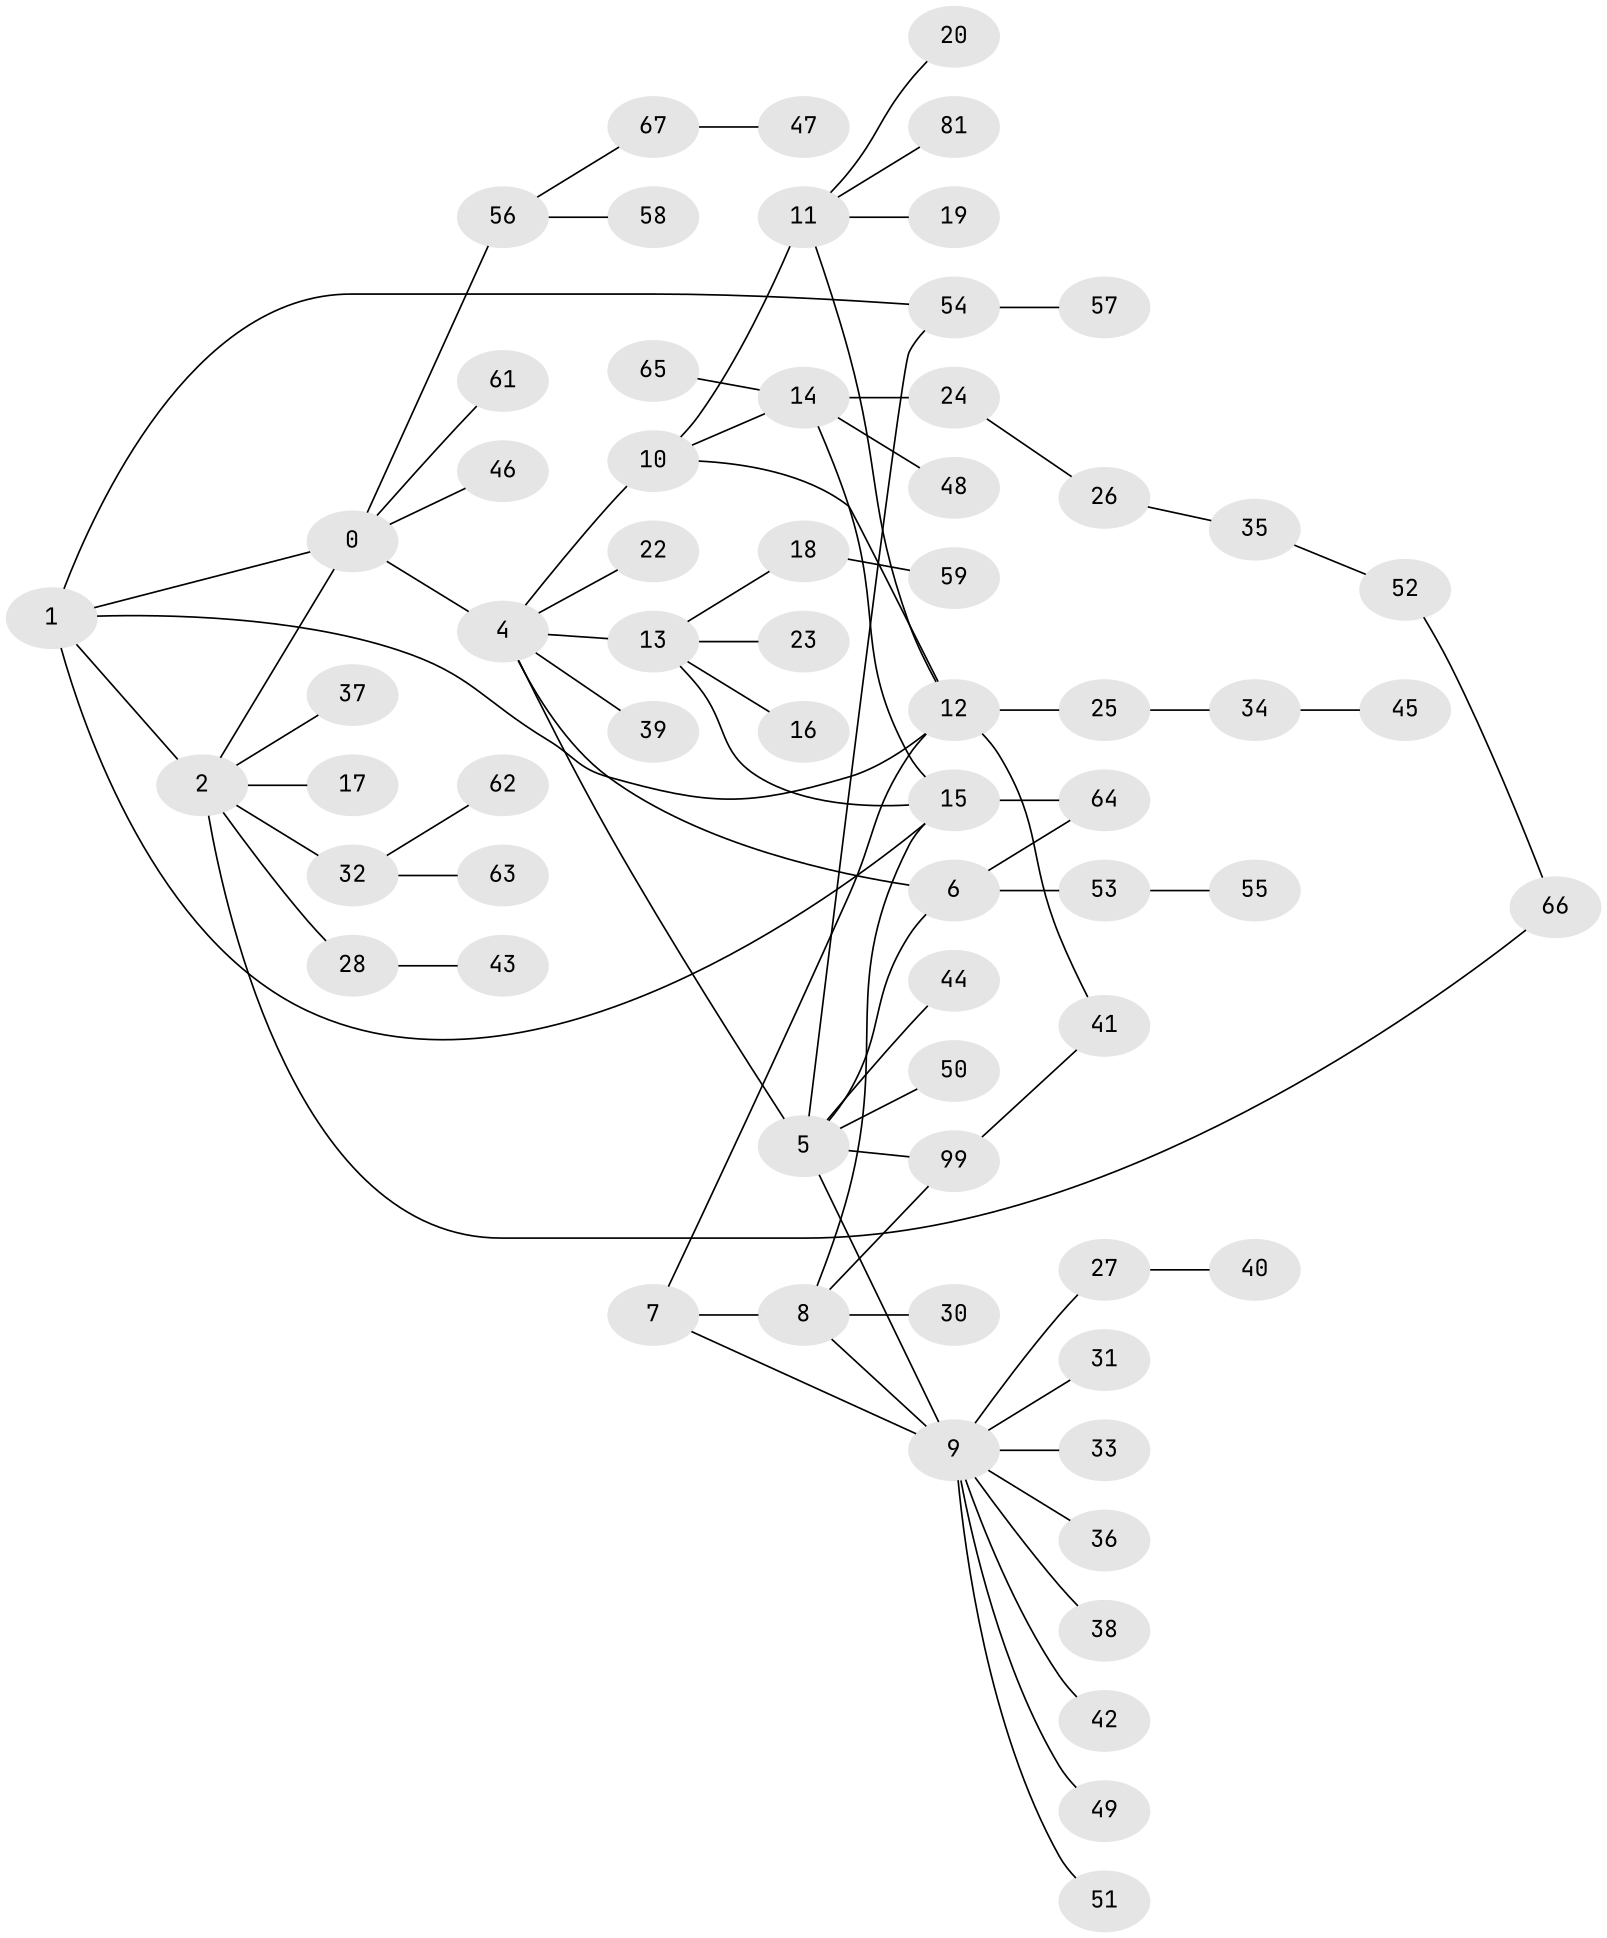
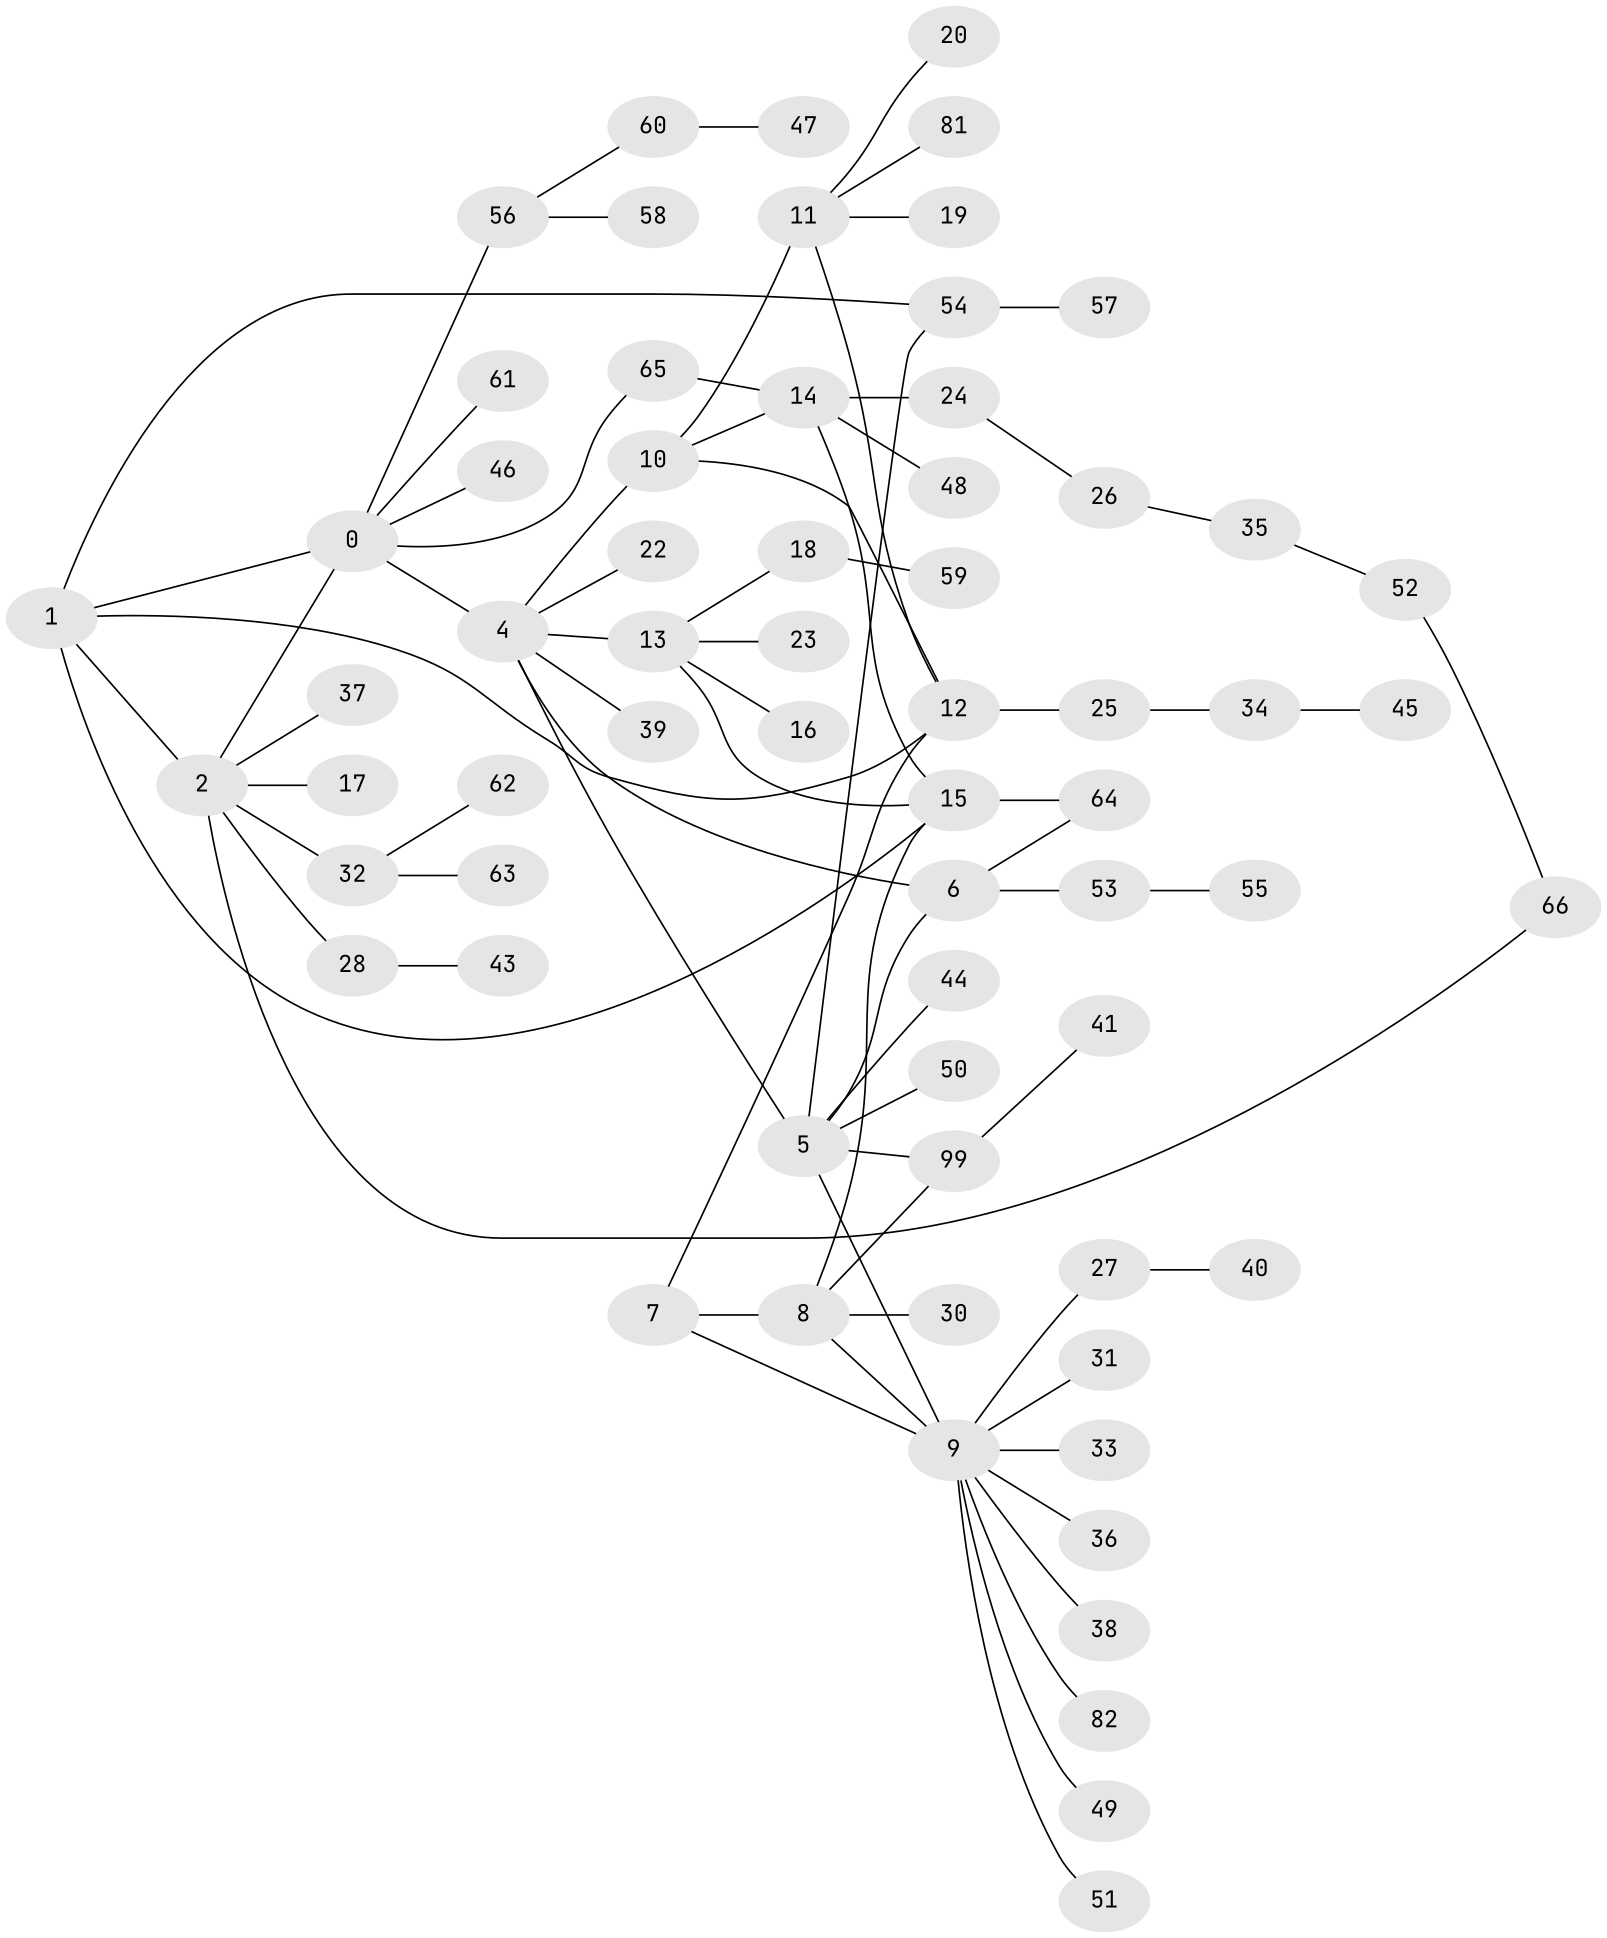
(653, 127) -> (653, 127)
none -> (544, 519)
(1038, 863) -> none
(1104, 1721) -> (1104, 1721)
